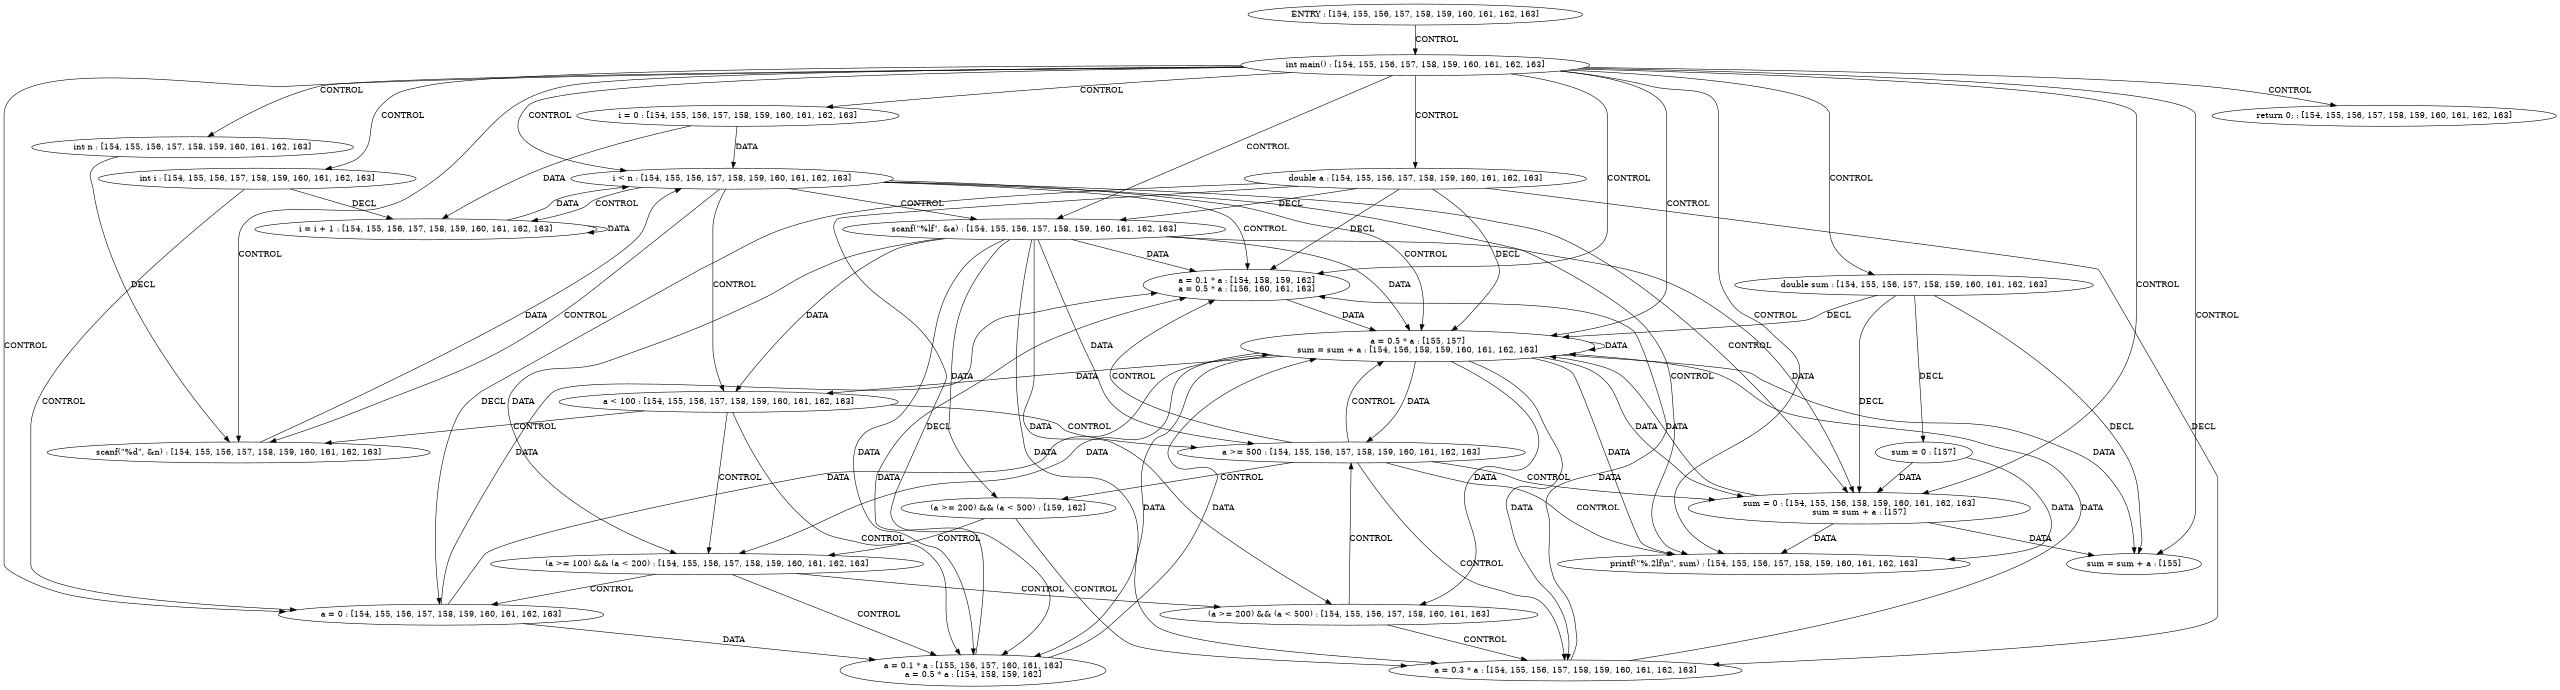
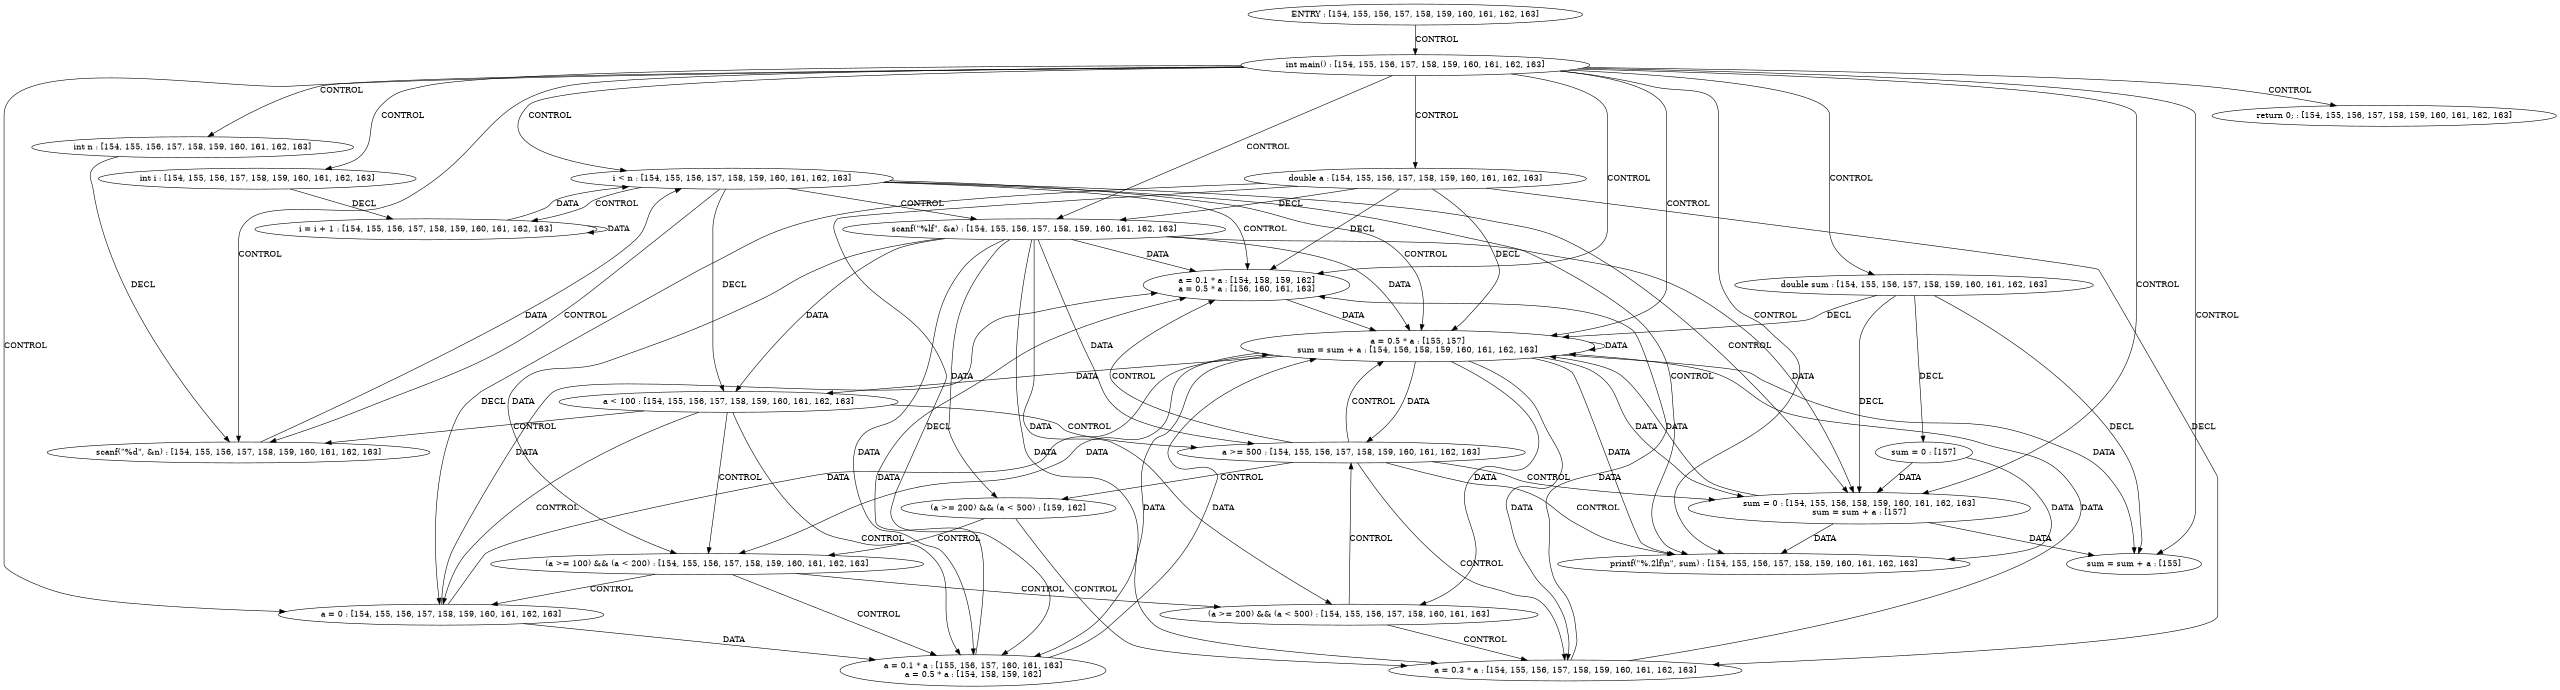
(738, 116) -> none
(734, 285) -> (734, 285)
(31, 468) -> (560, 478)
